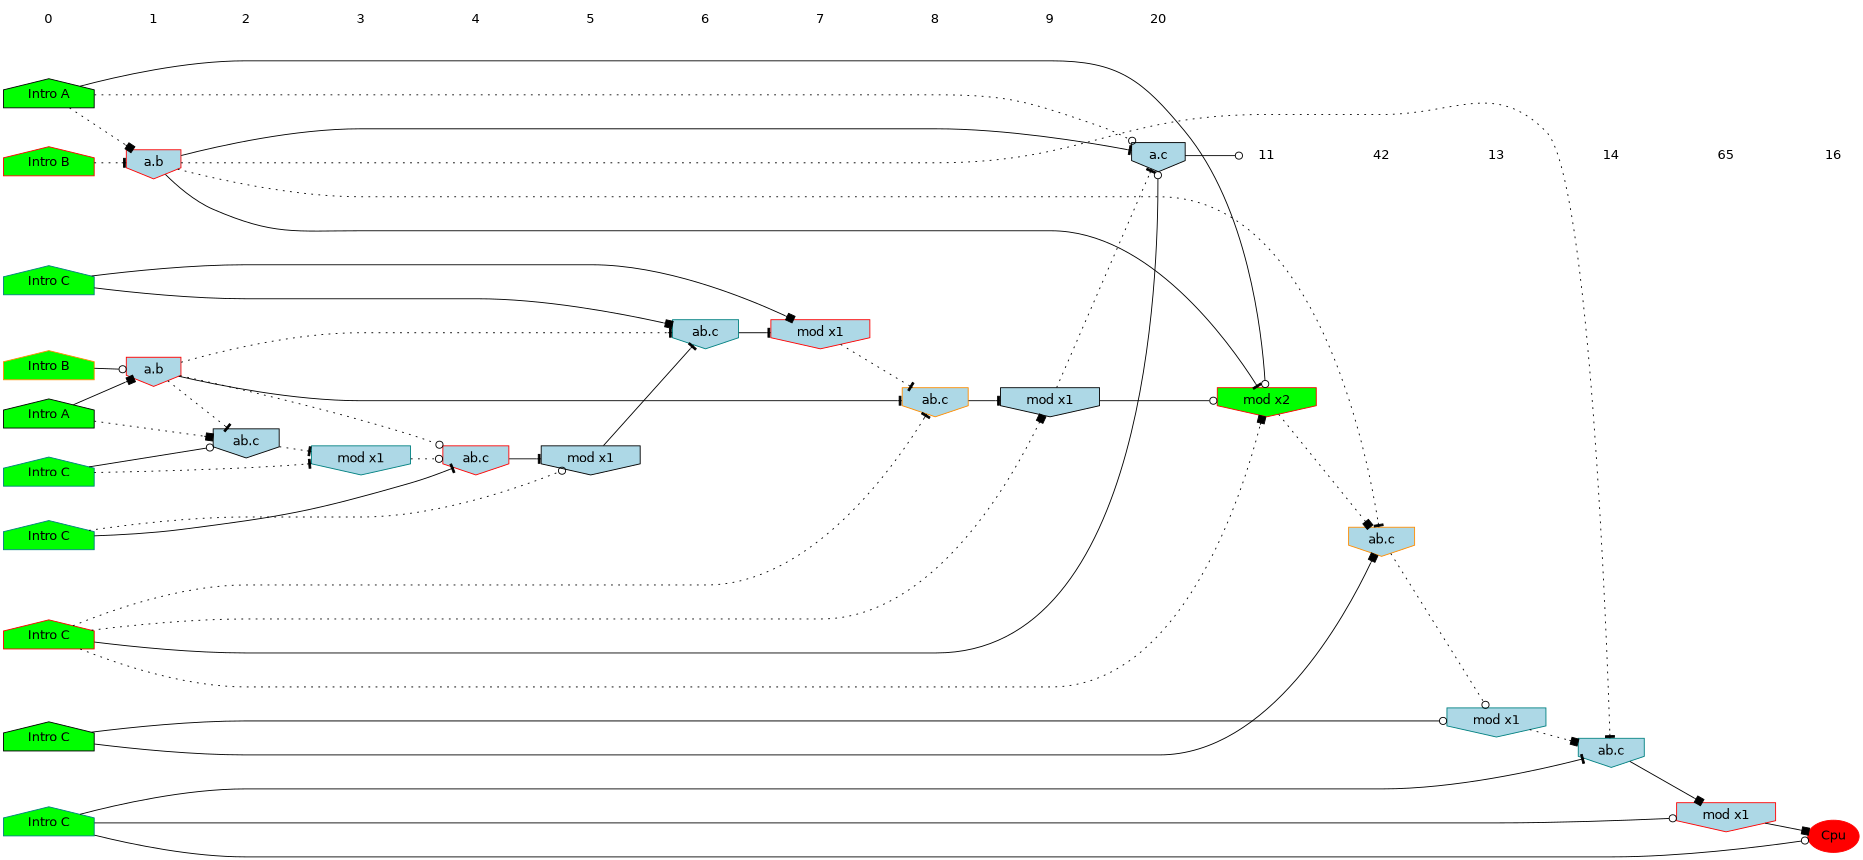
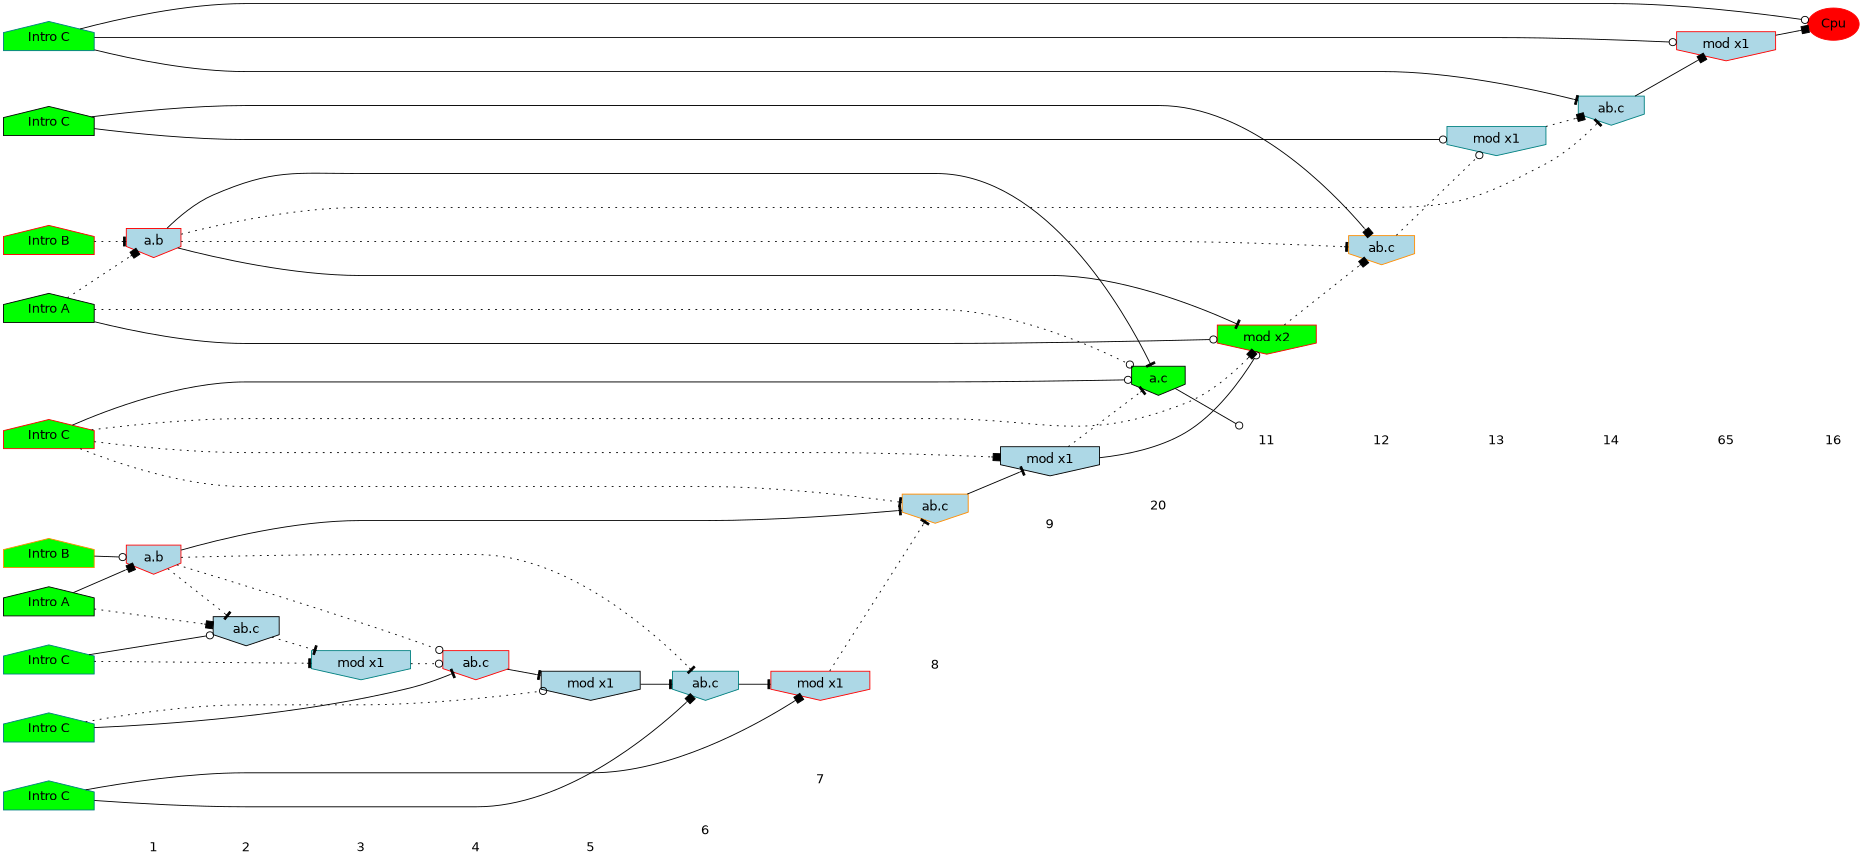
(49, 20) -> none
(1158, 156) -> (1158, 379)
(1382, 156) -> (1382, 441)
